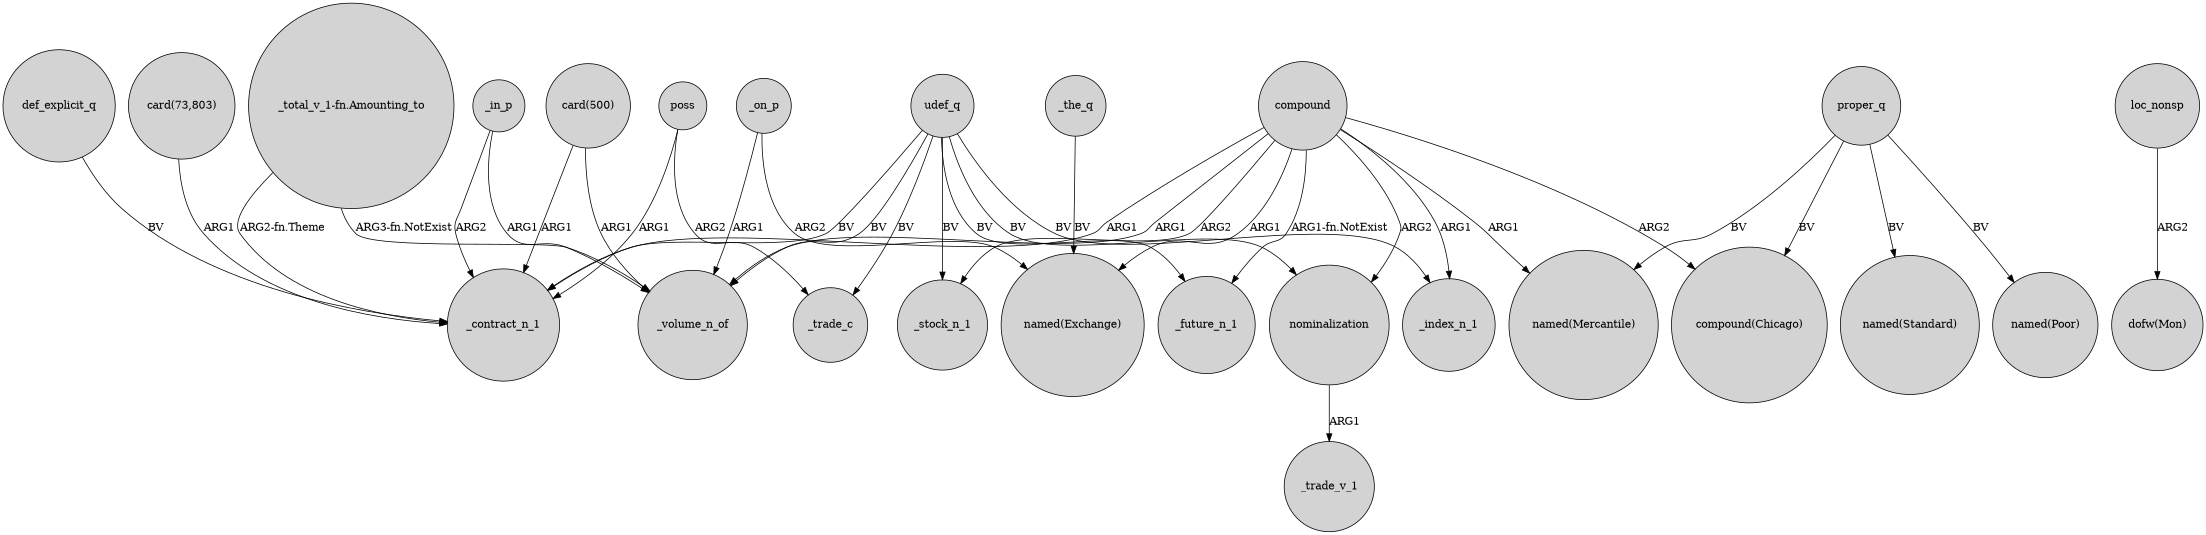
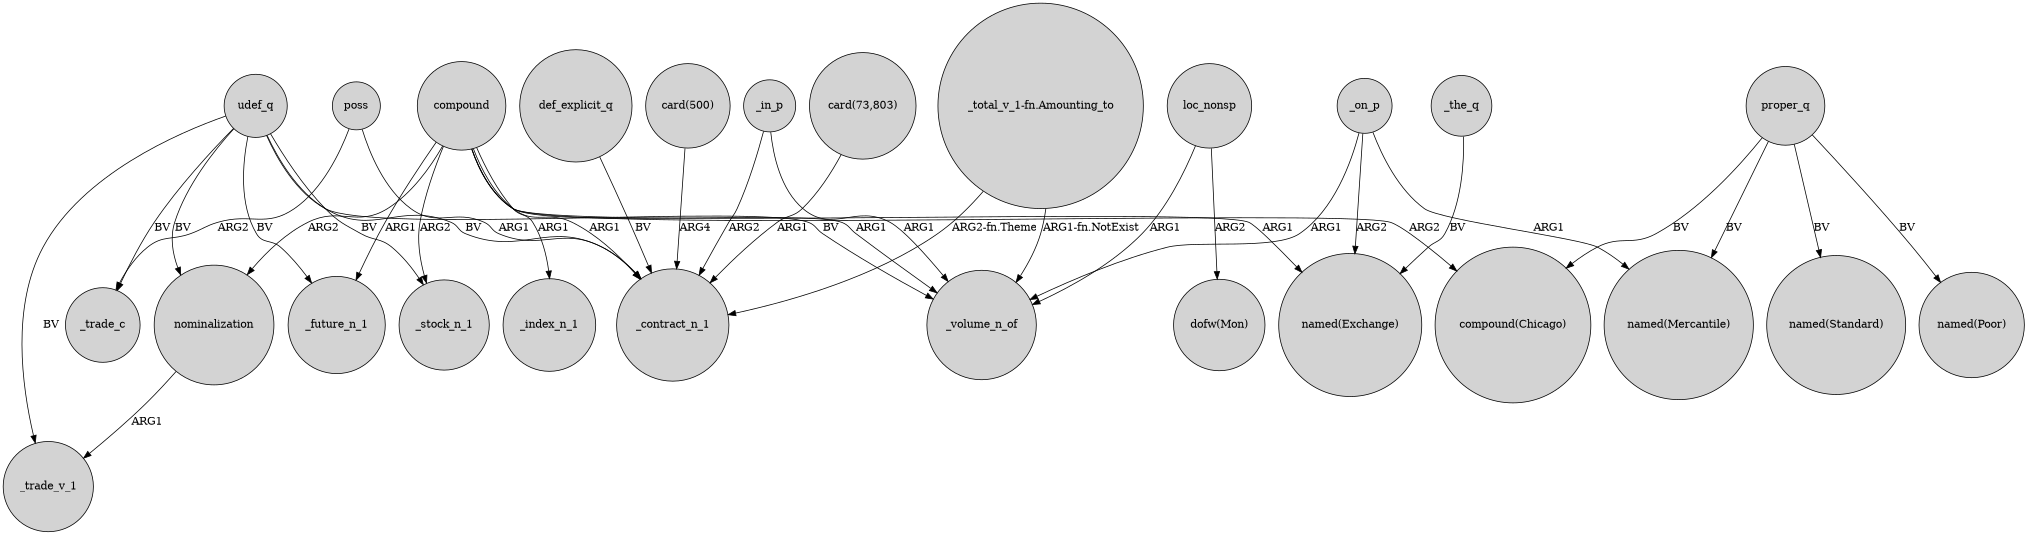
(1436, 194) -> (1480, 223)
(597, 225) -> (1135, 241)
(404, 228) -> (1091, 228)
(557, 228) -> (695, 228)
(1339, 228) -> (401, 228)
(1255, 237) -> (53, 232)
